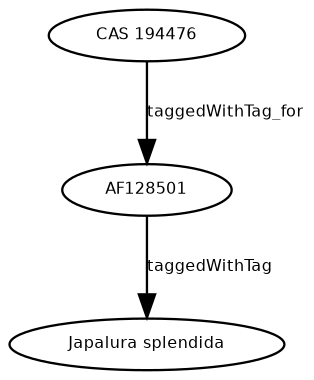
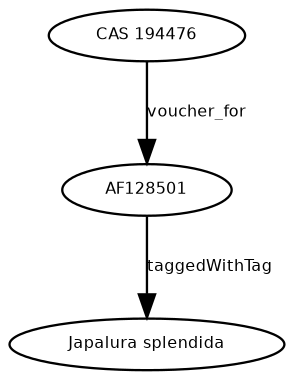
(226, 113) -> (197, 113)
